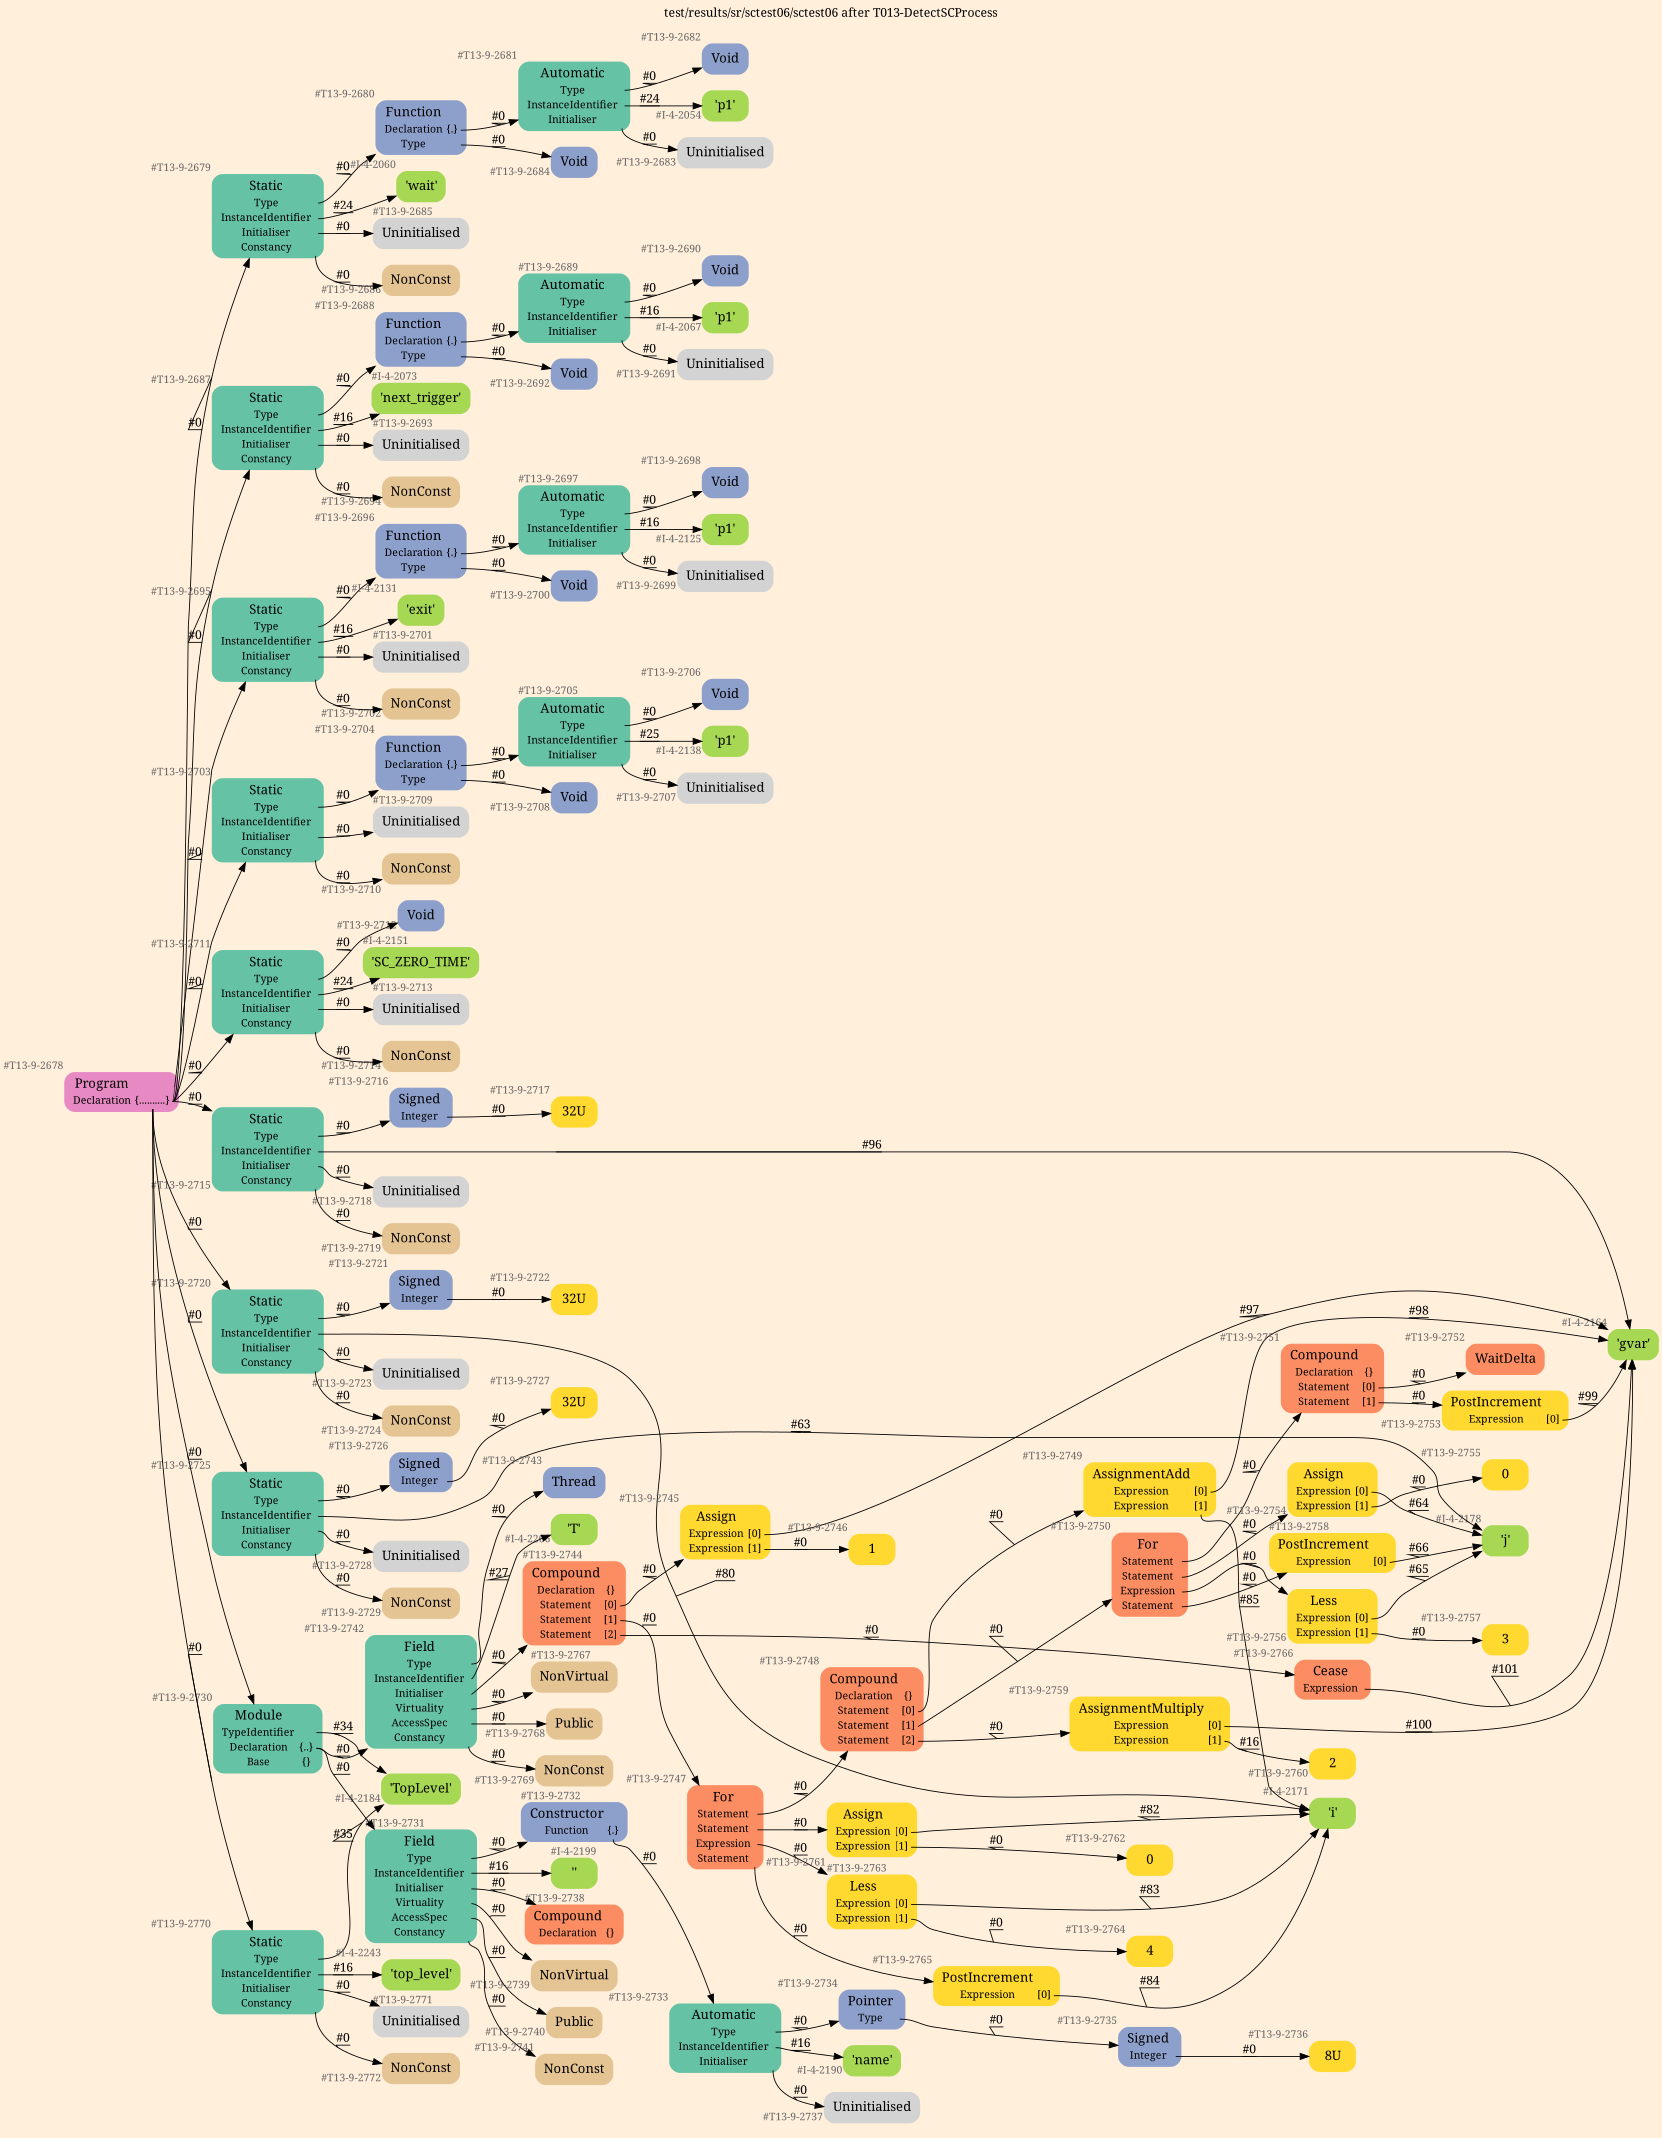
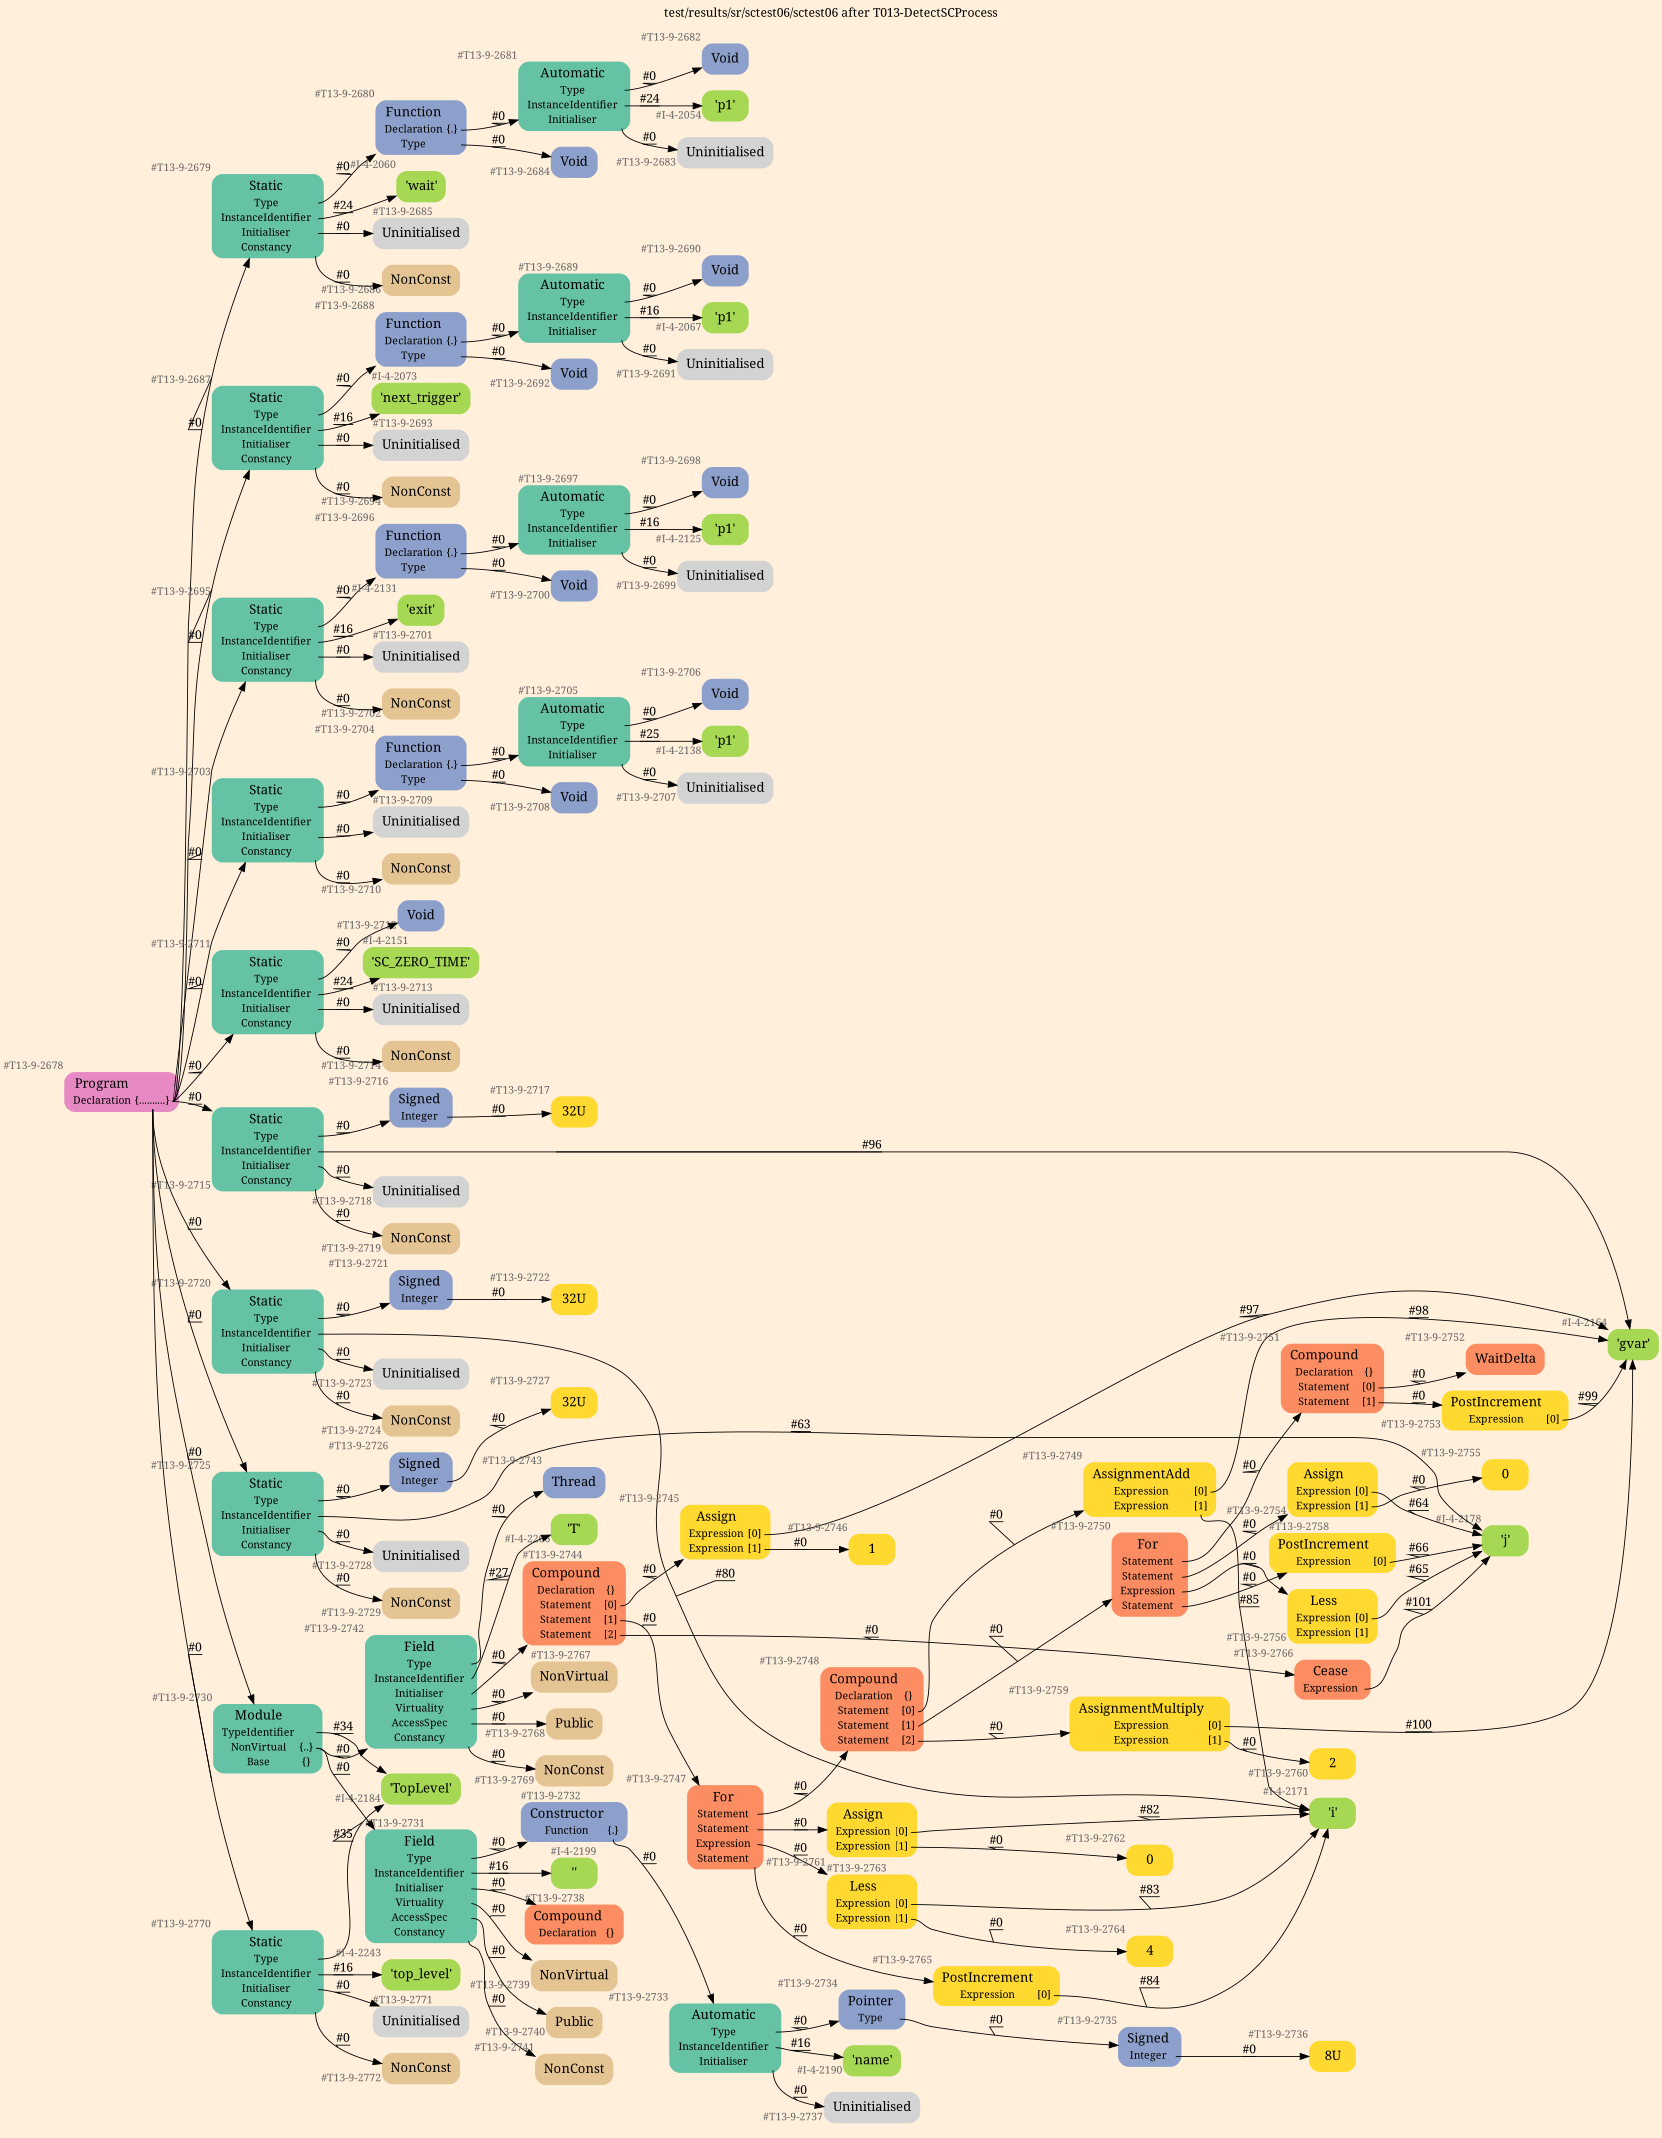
(1593, 1631) -> (1413, 1619)
(1505, 1640) -> none
(1250, 1743) -> (1250, 1743)
(259, 1747) -> (259, 1747)
